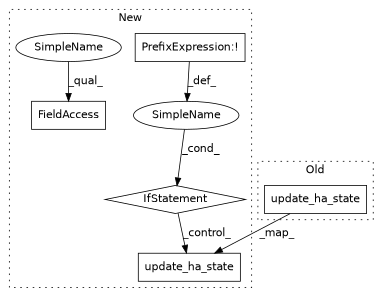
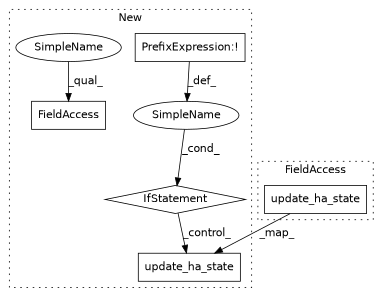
(316, 170) -> (316, 170)
